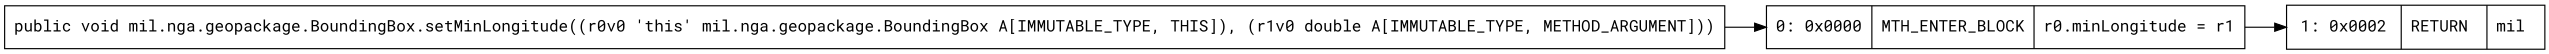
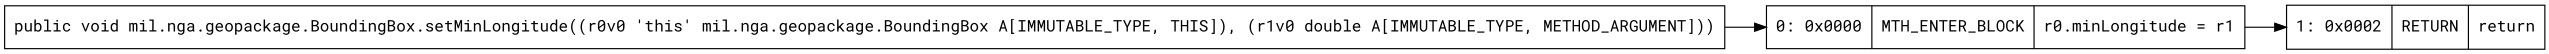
(2511, 27) -> (2507, 27)
